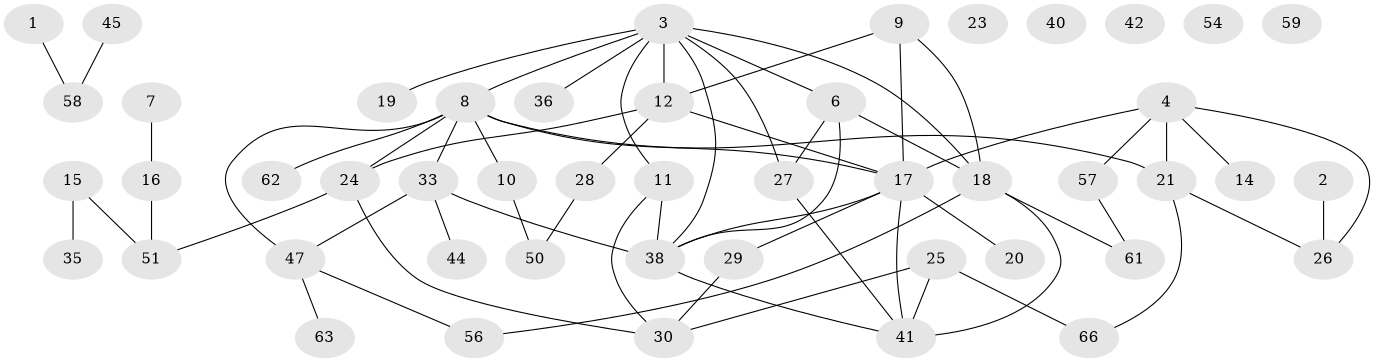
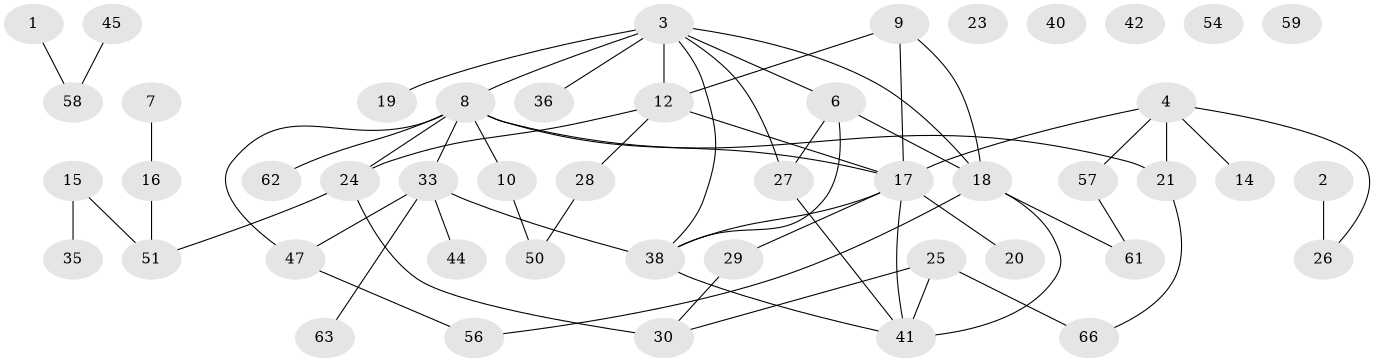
(664, 181) -> none
(1245, 220) -> none
(310, 299) -> (377, 259)
